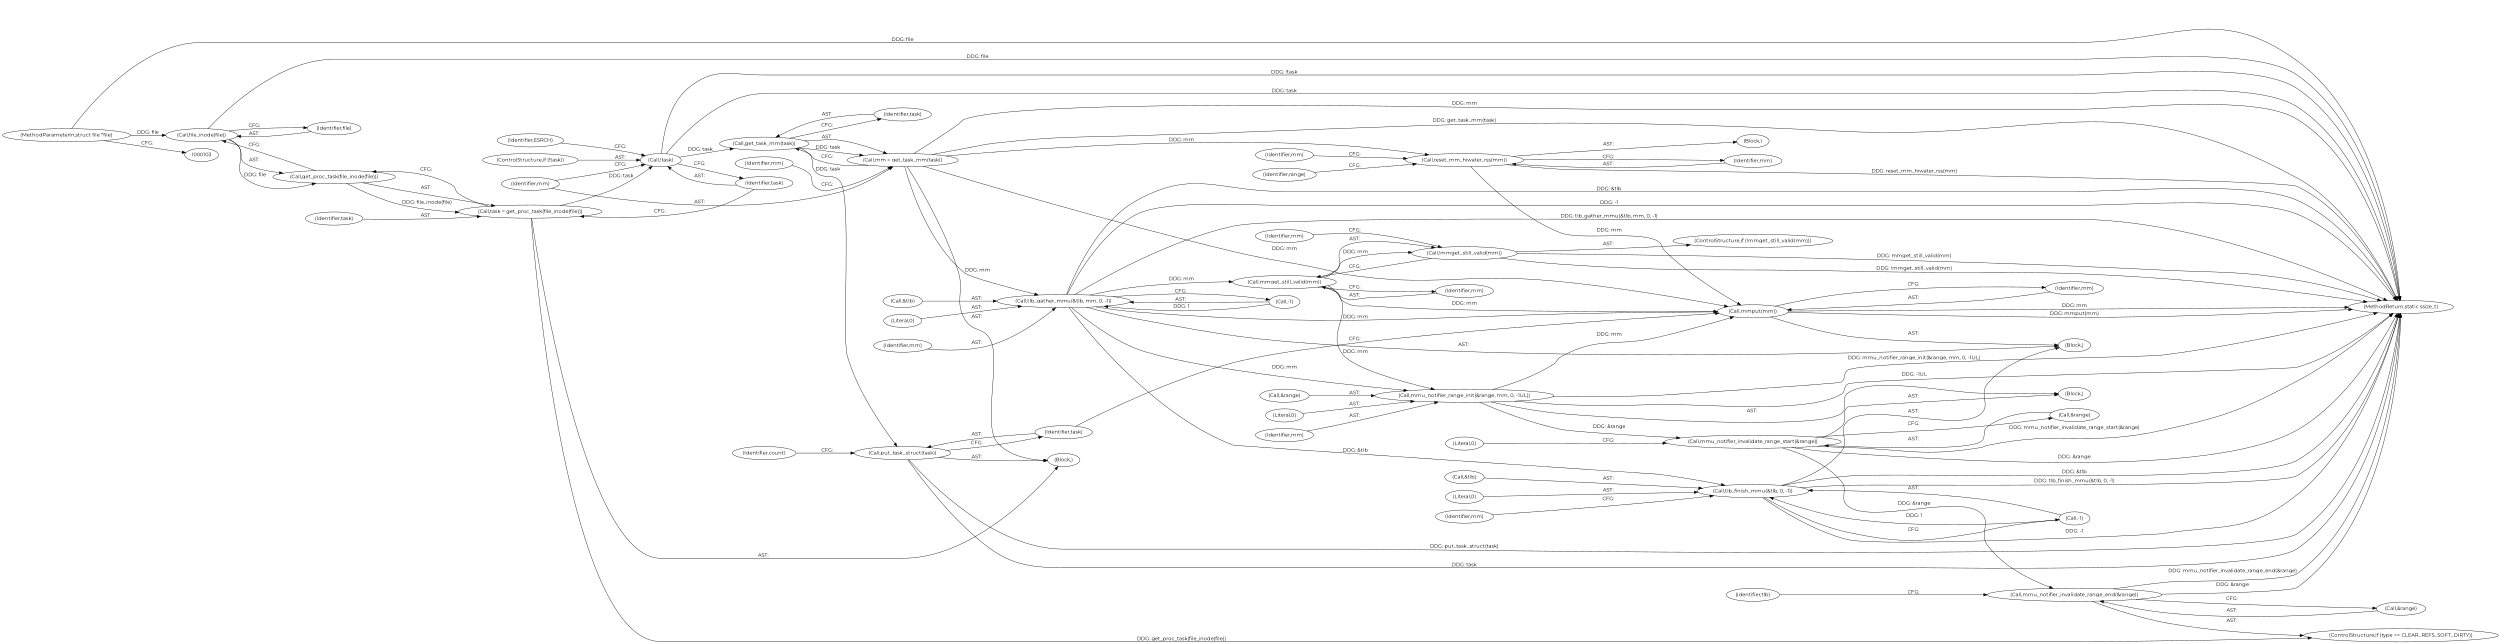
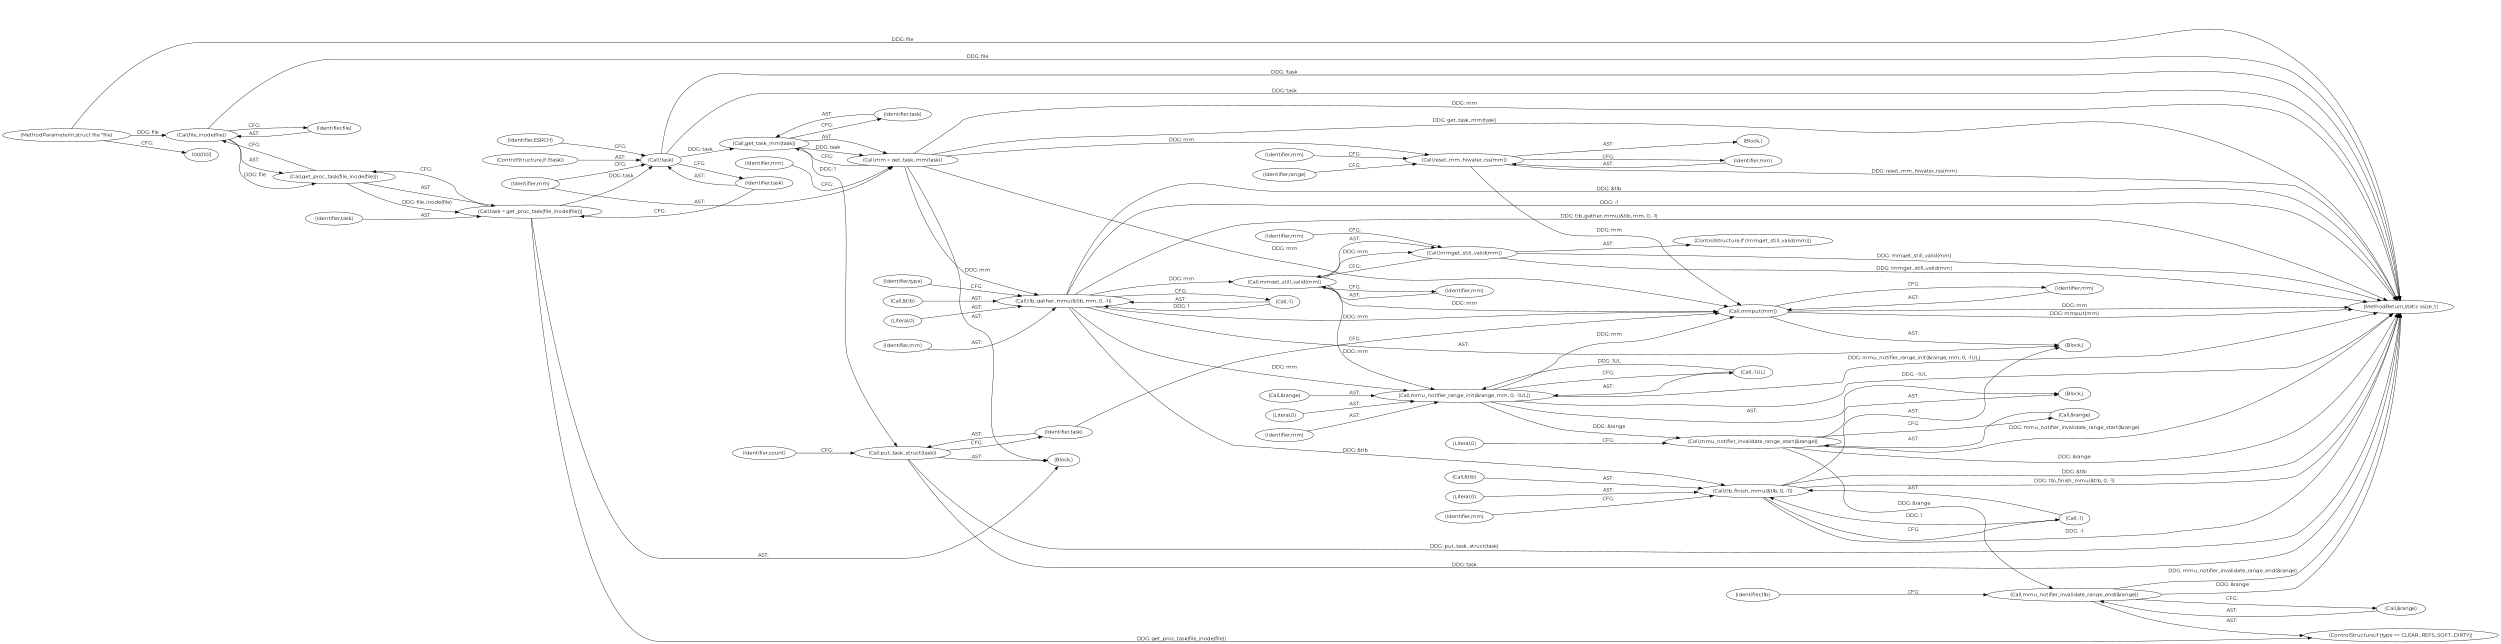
(828, 169) -> (828, 169)
none -> (903, 281)
none -> (1753, 372)
